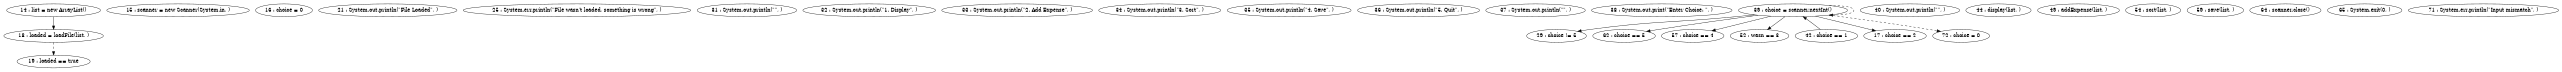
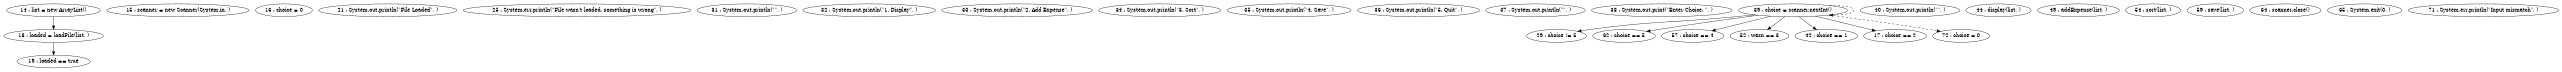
(1813, 24) -> (1806, 22)
(54, 47) -> (54, 47)
